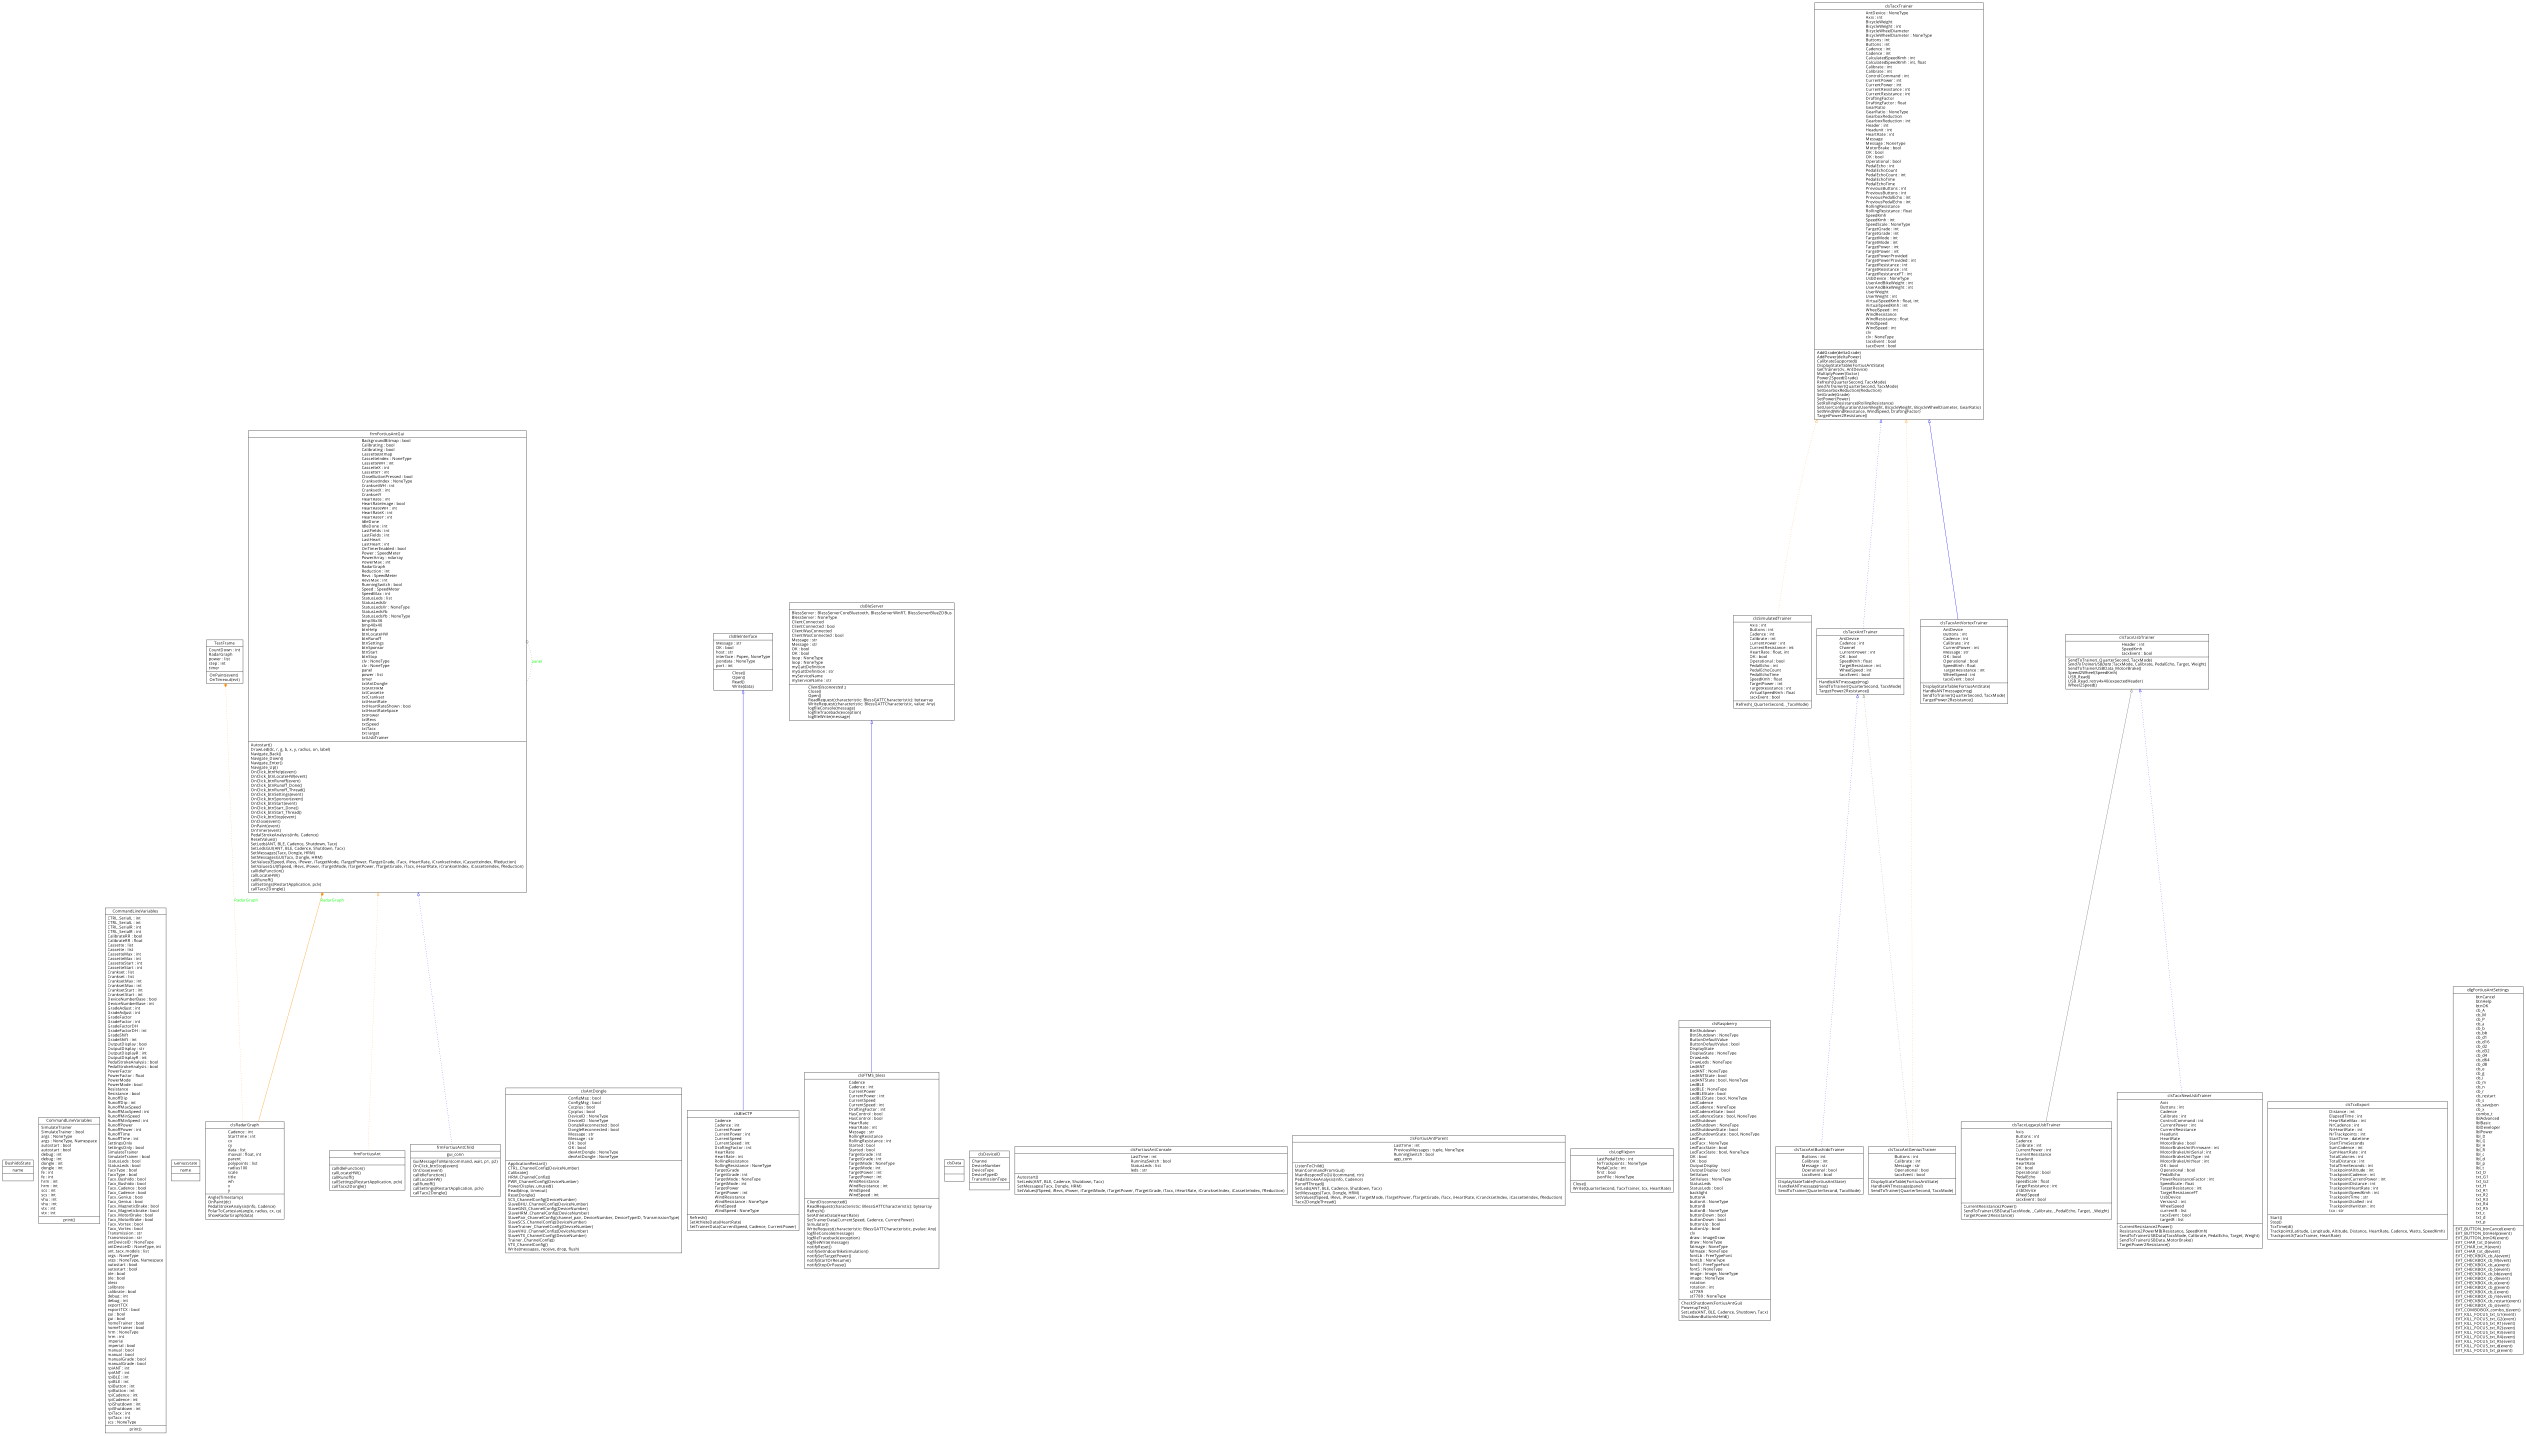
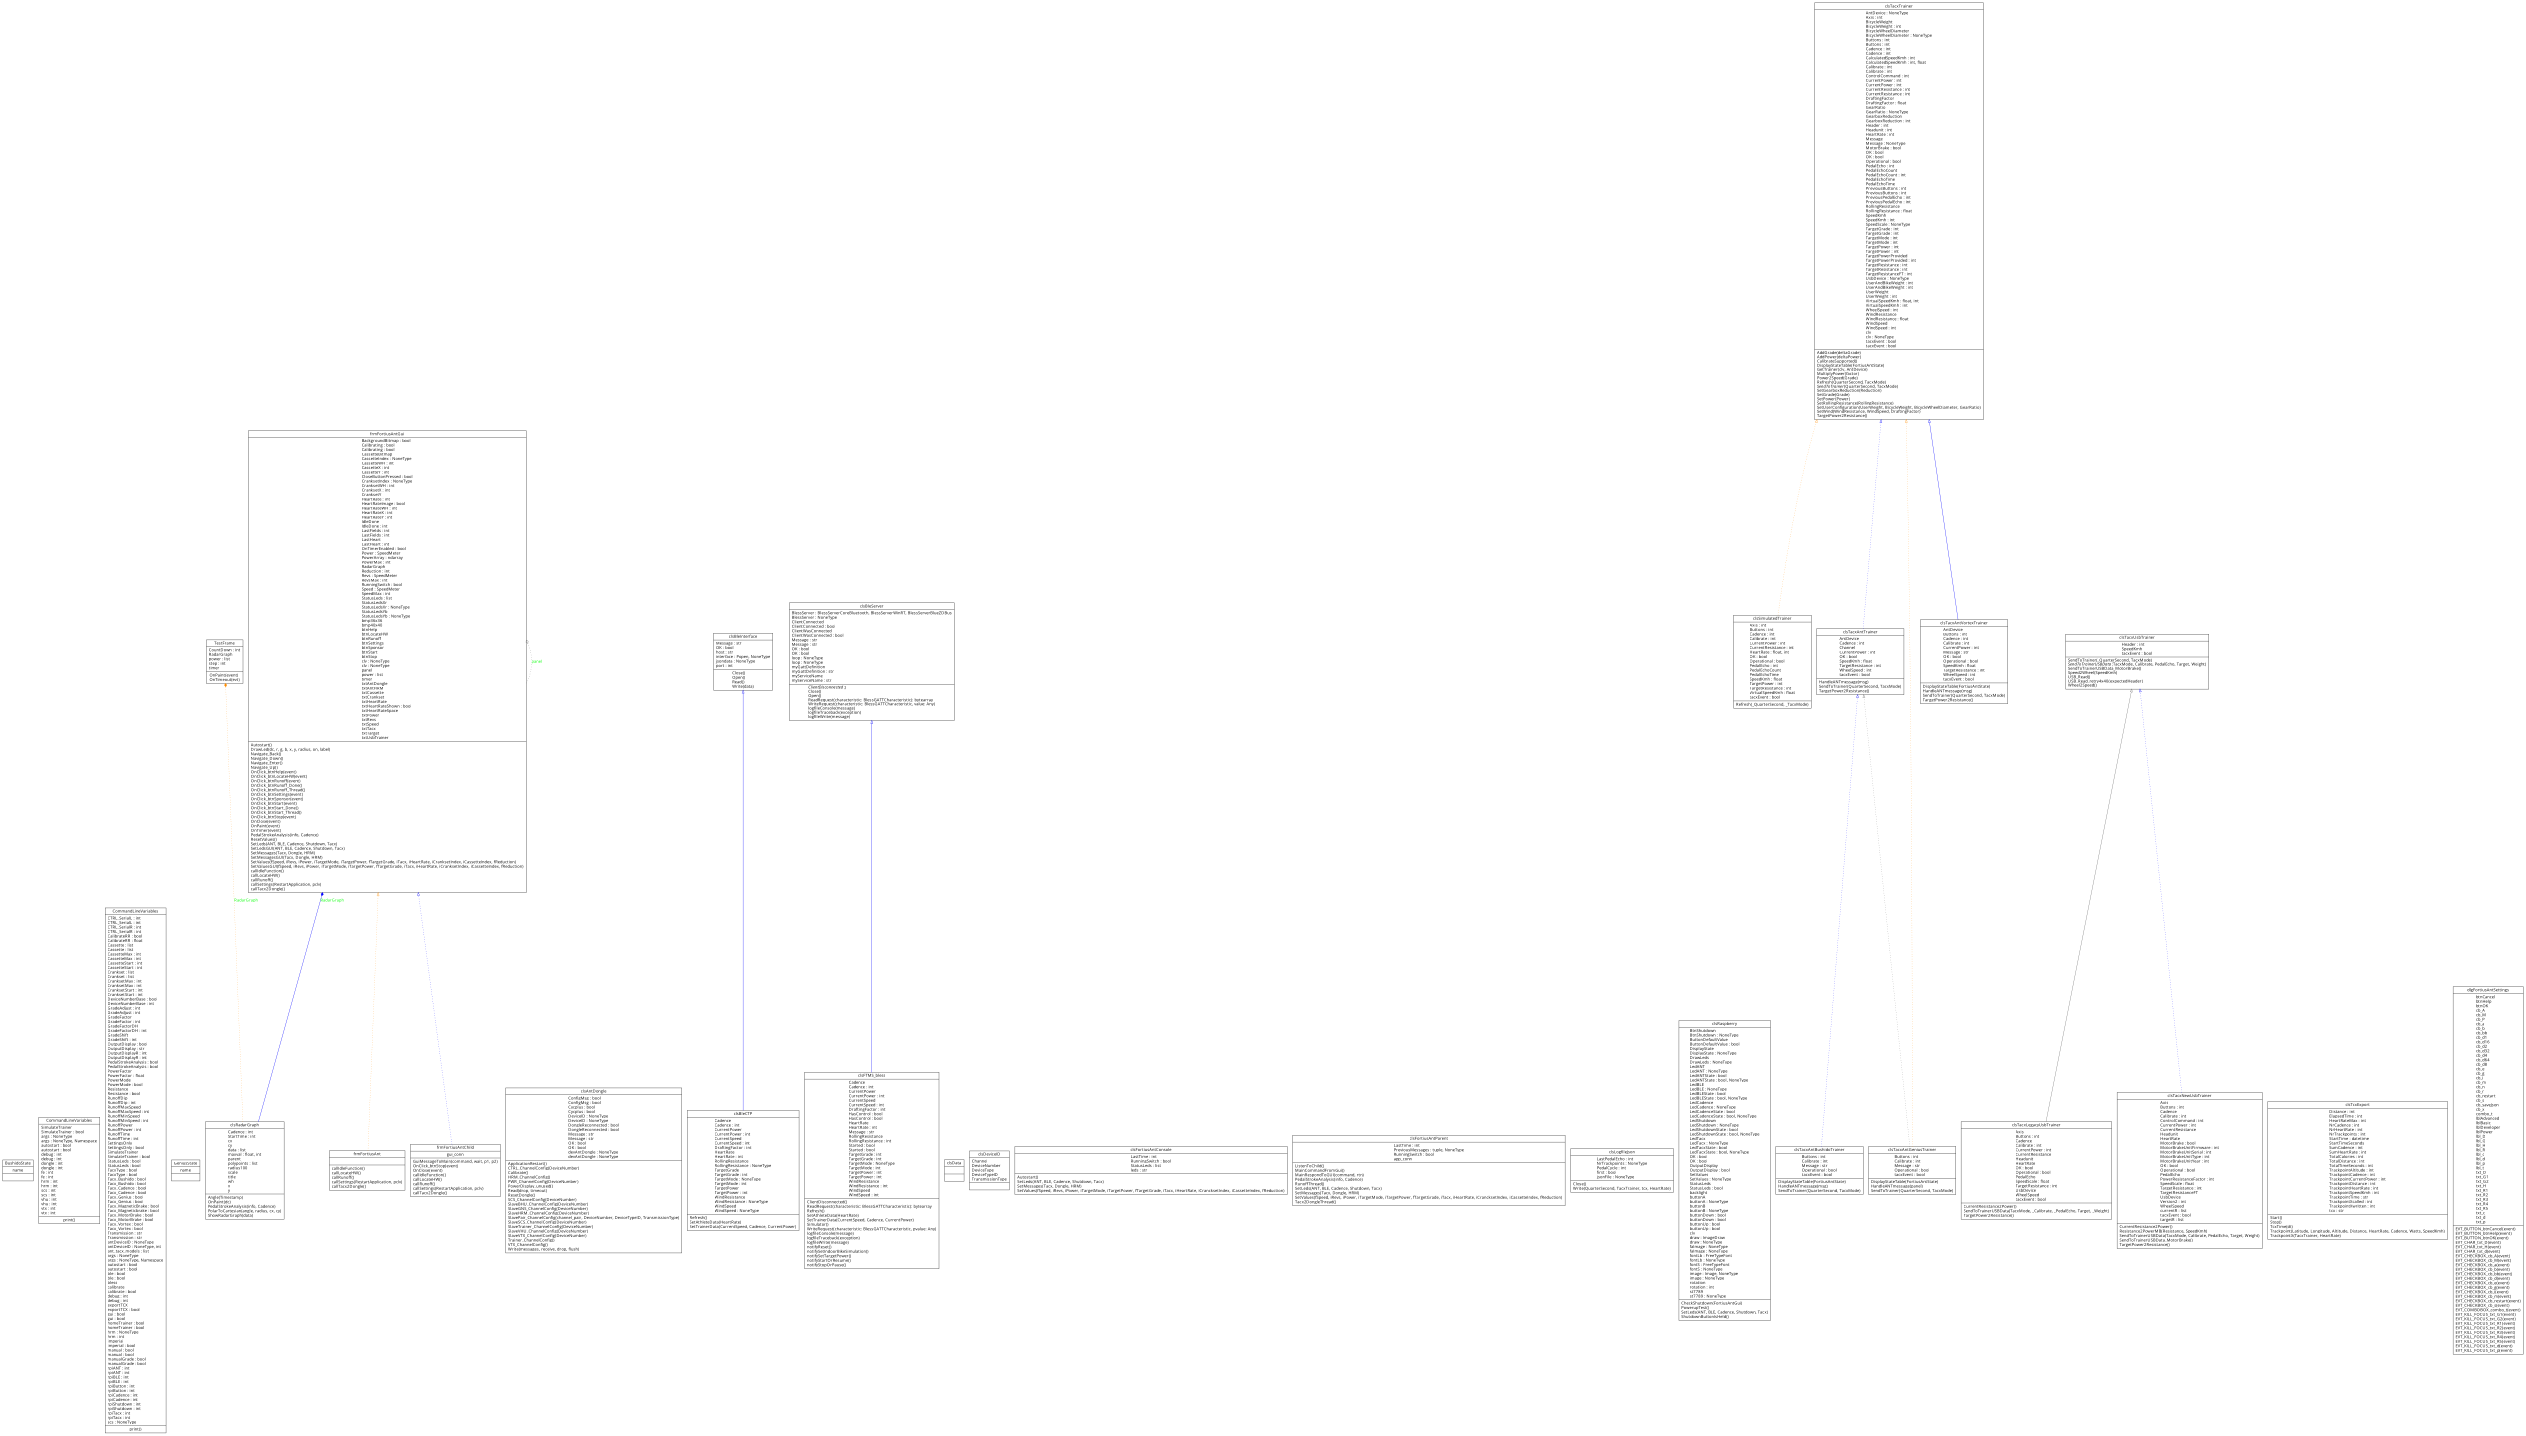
(290, 1009) -> (290, 1009)
